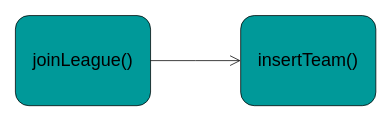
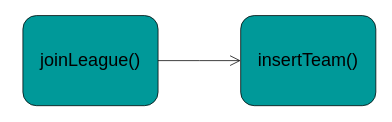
(83, 60) -> (90, 60)
